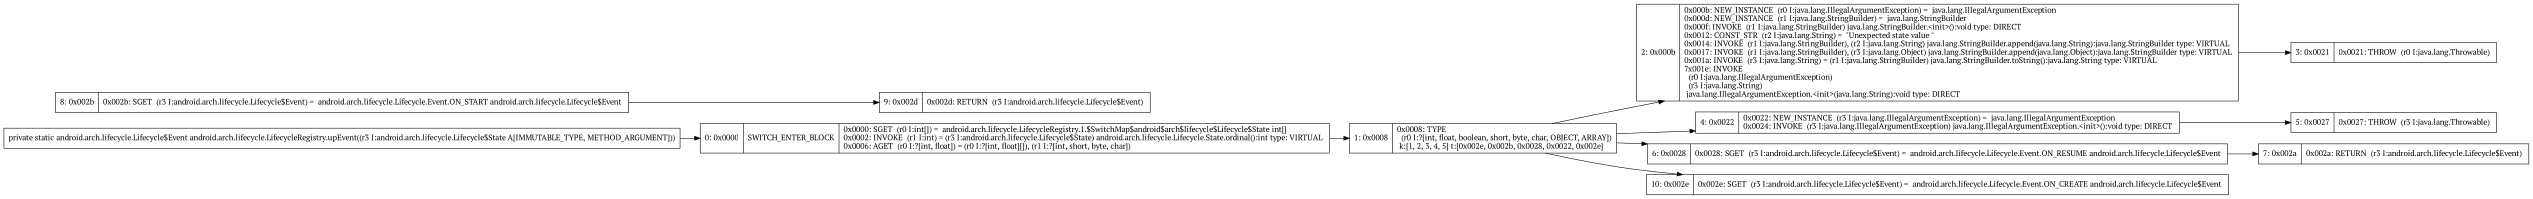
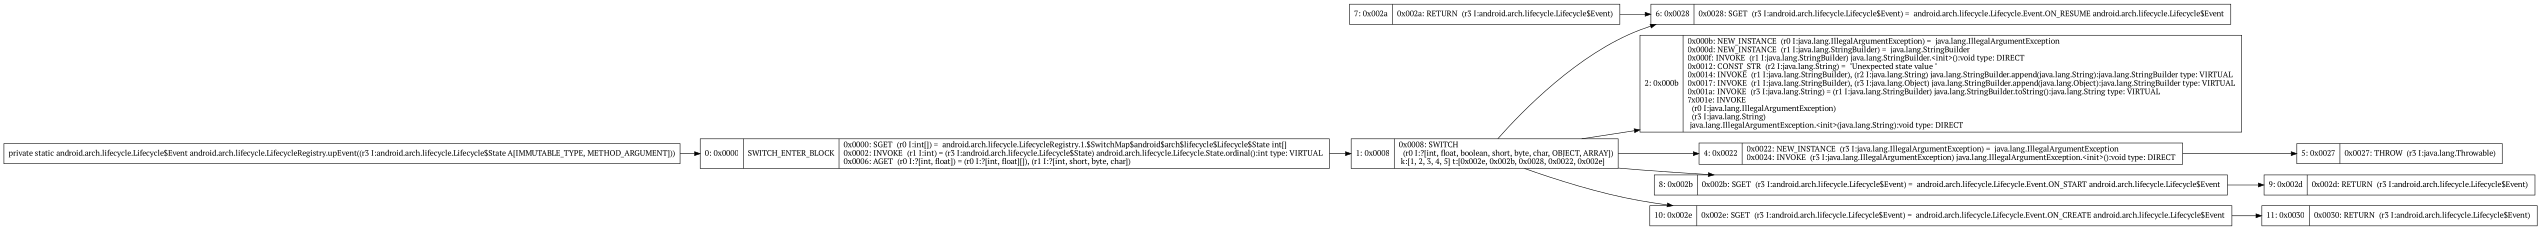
(2394, 53) -> none
(1424, 130) -> (1431, 145)
(2240, 154) -> (1633, 14)
none -> (1663, 172)
none -> (2400, 216)
